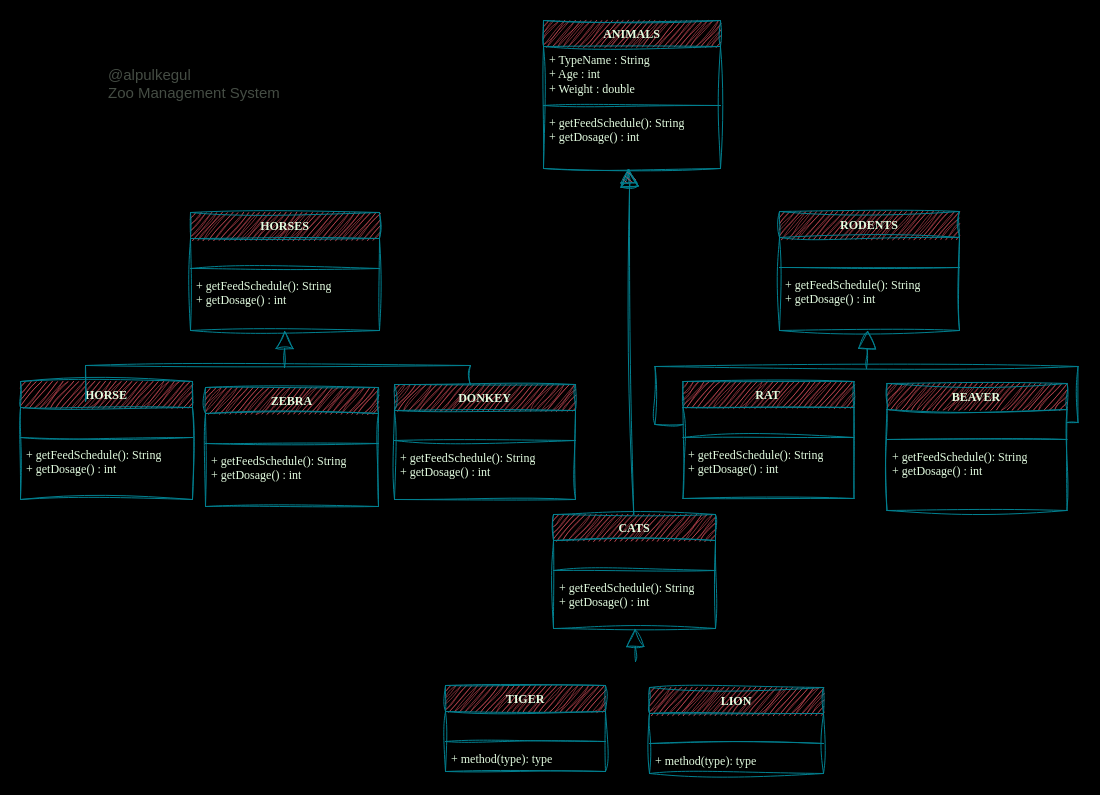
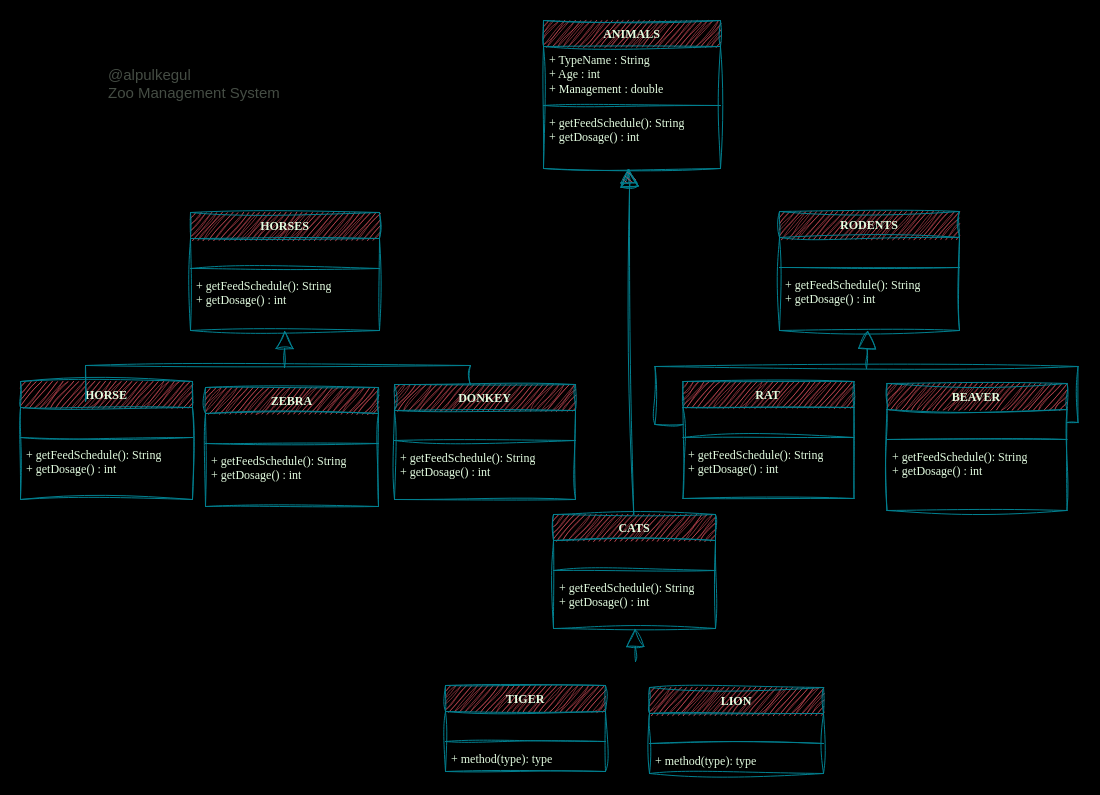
(606, 75) -> (612, 75)
